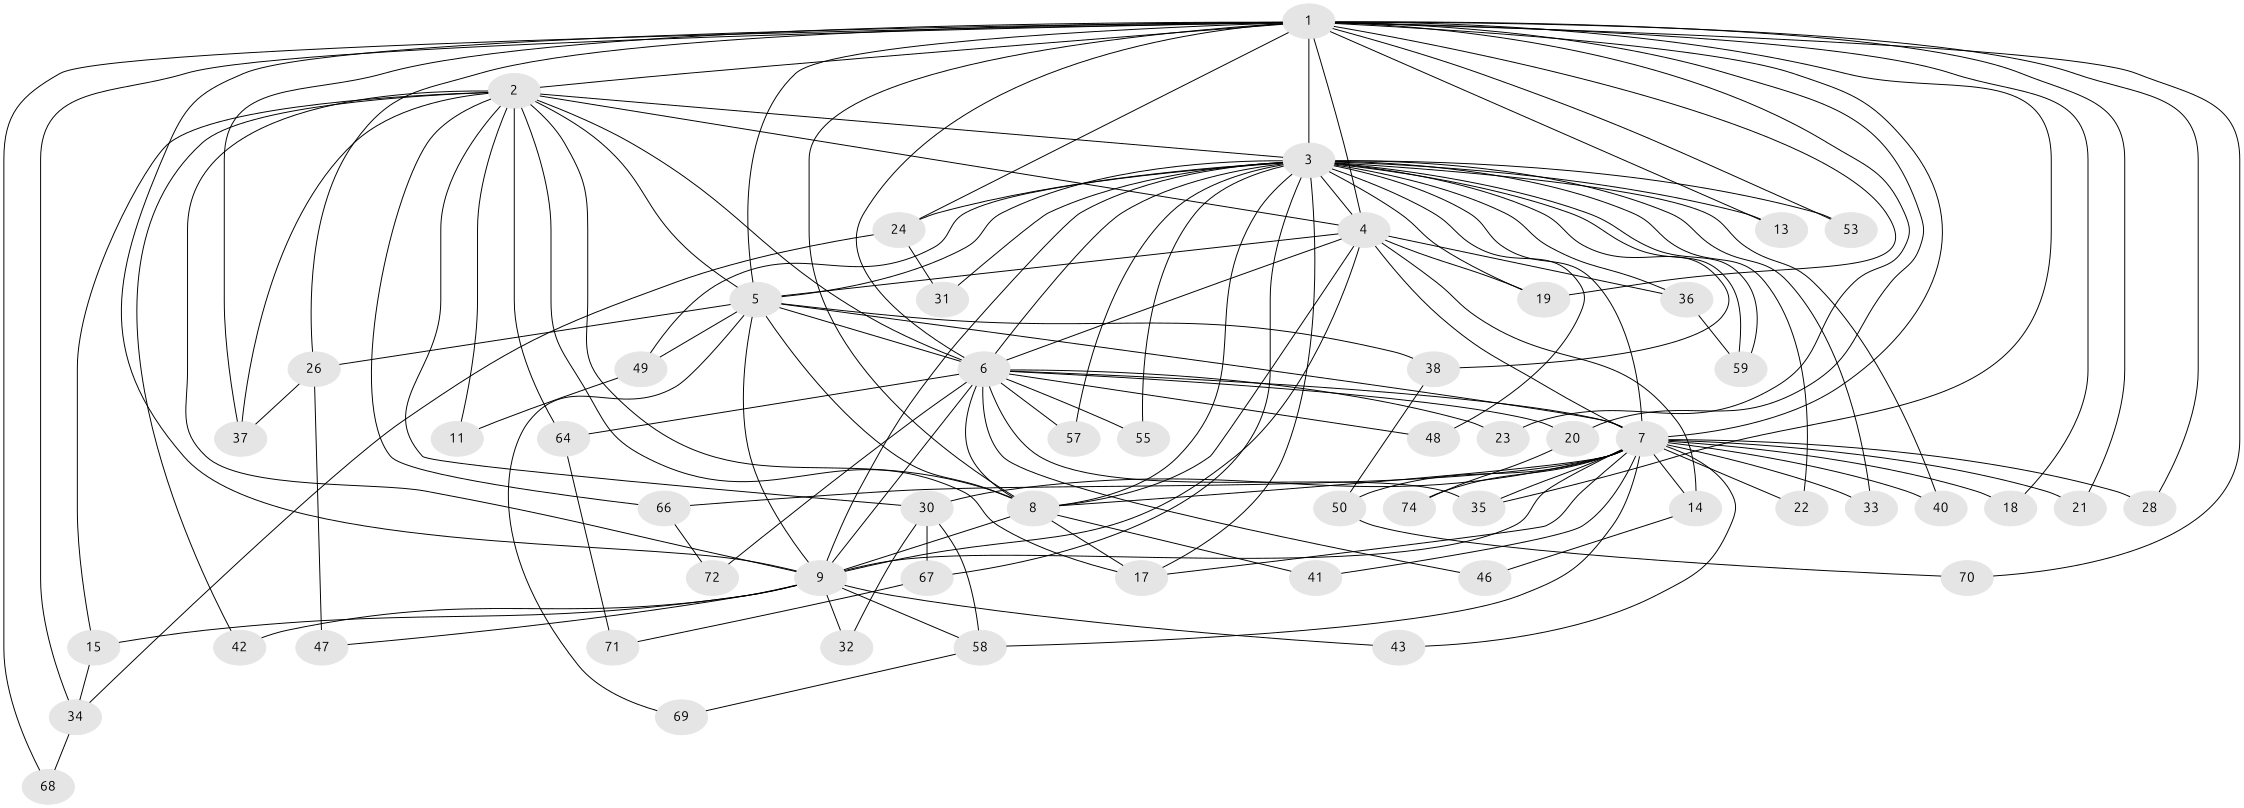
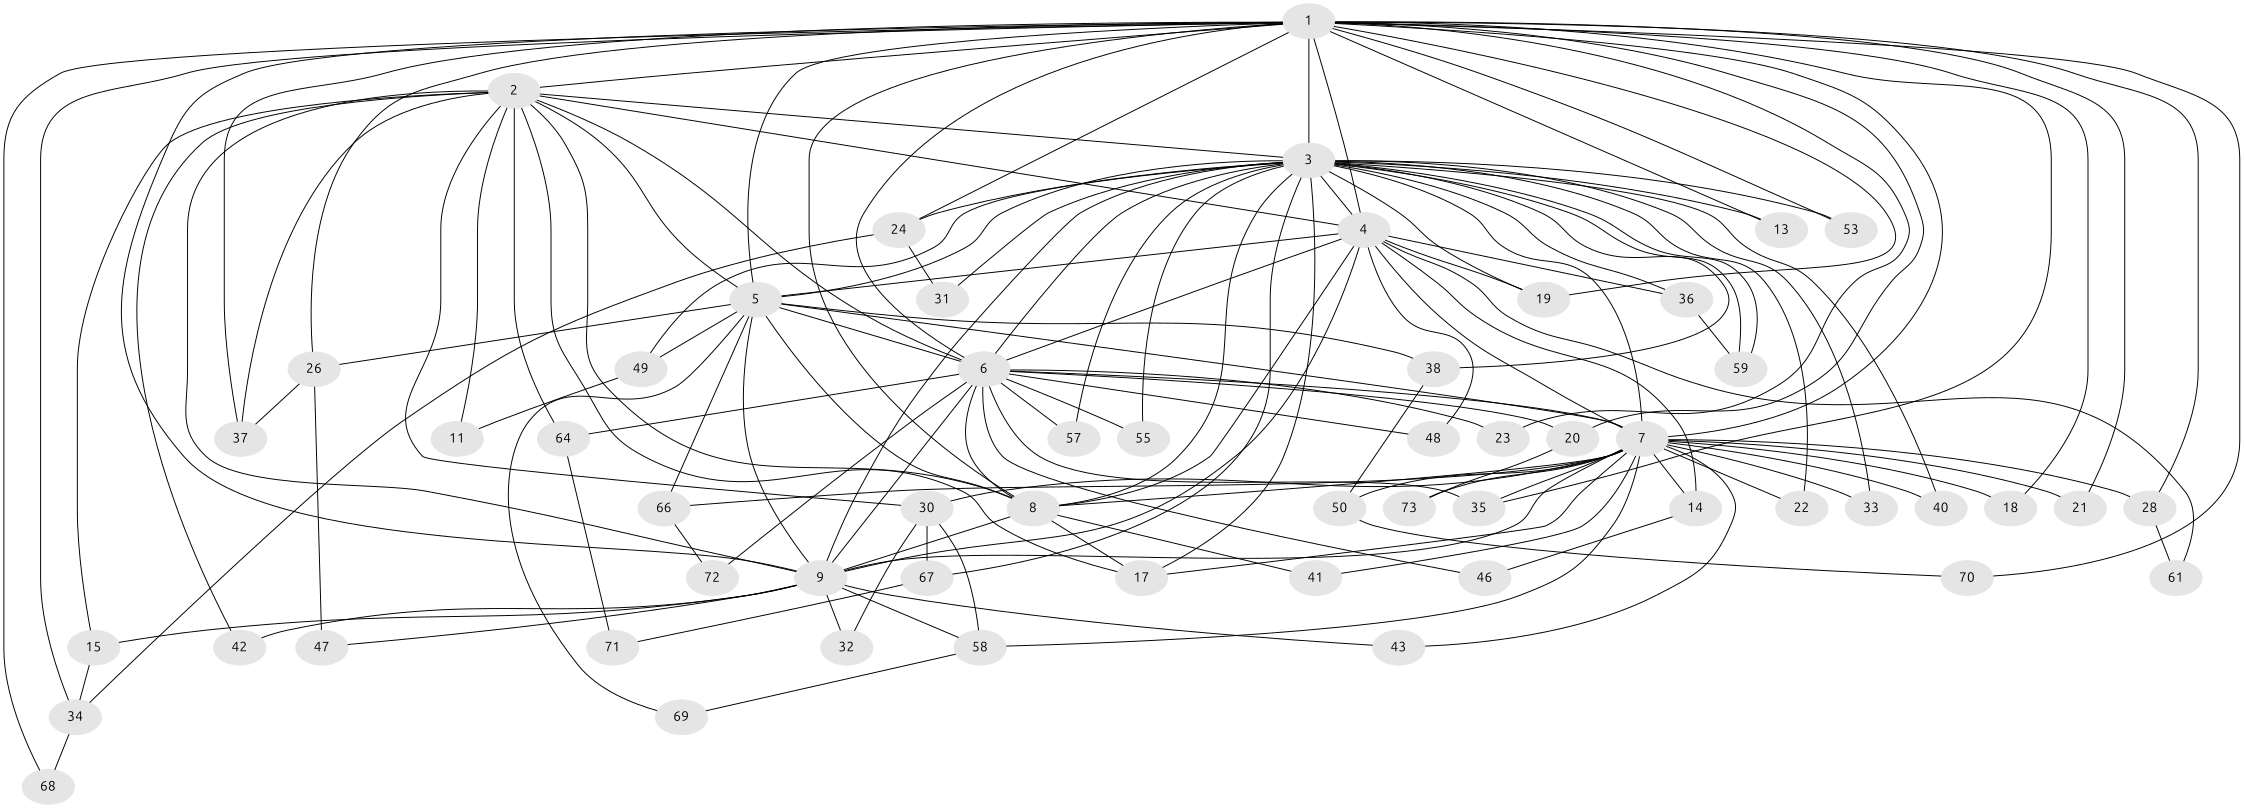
(1579, 283) -> (1438, 333)
(372, 384) -> (710, 404)
(1409, 508) -> (1409, 508)
none -> (2176, 578)
